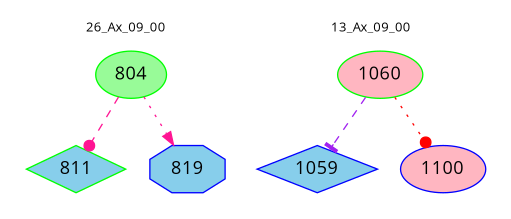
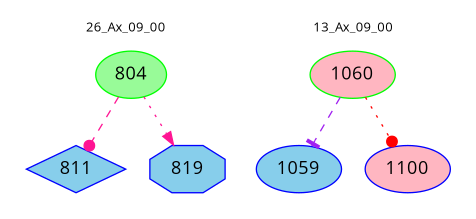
(76, 169) -> (76, 169)
(317, 169) -> (299, 169)
